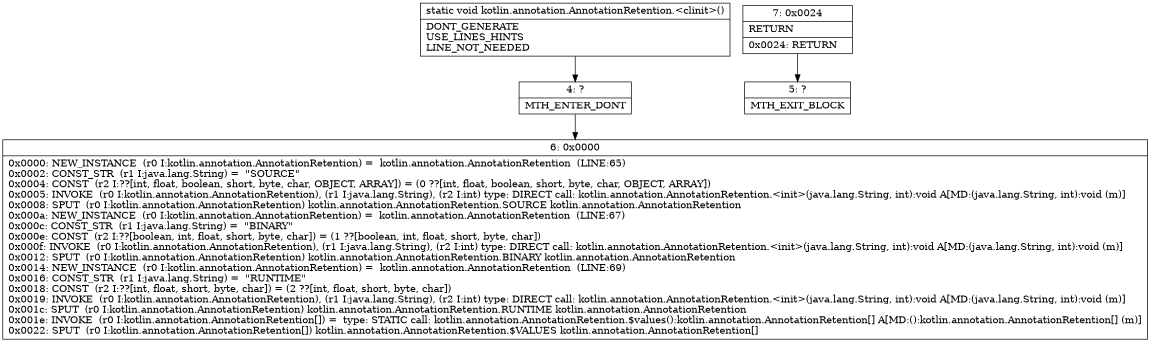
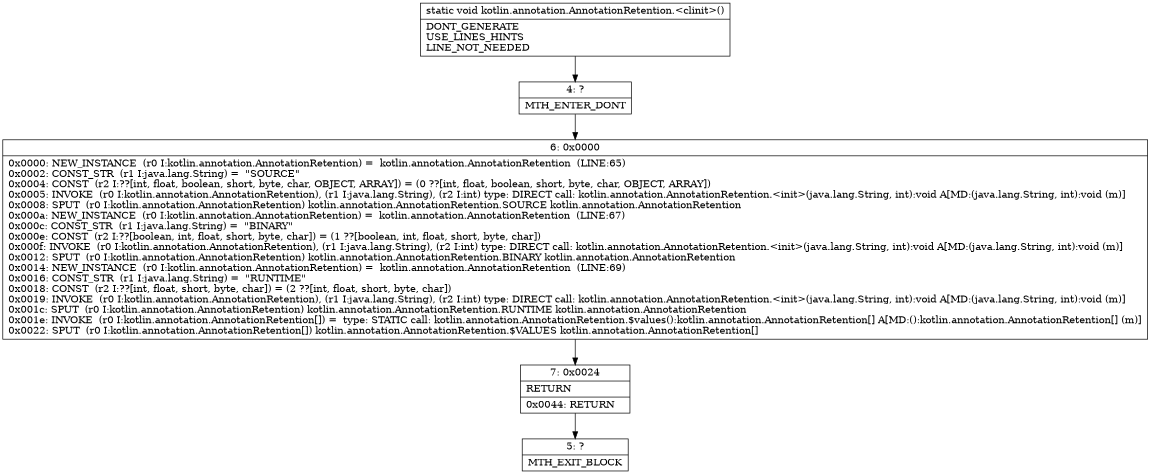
(798, 45) -> (575, 405)
none -> (575, 349)
